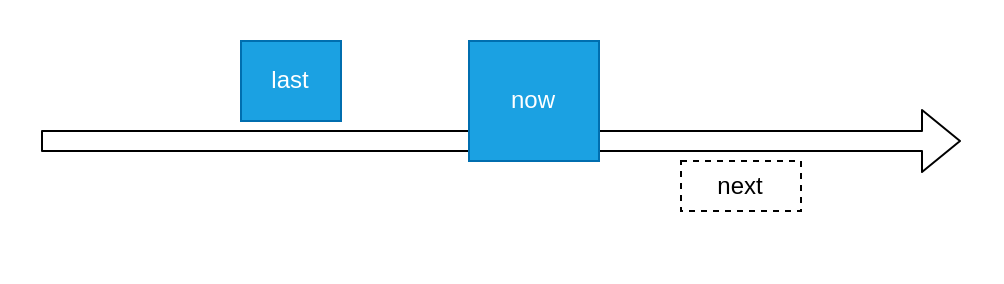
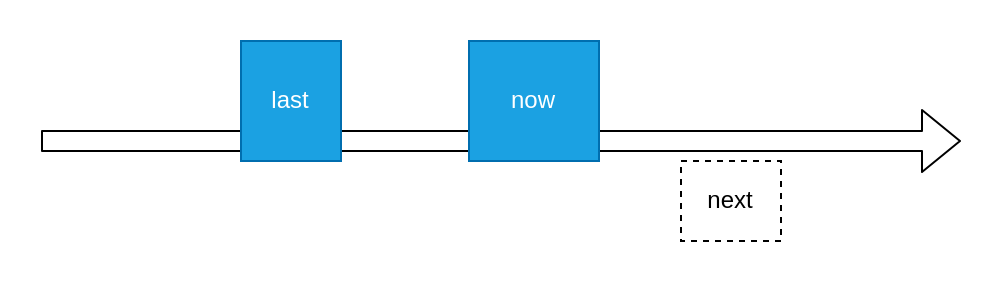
(291, 81) -> (291, 101)
(741, 186) -> (731, 201)
